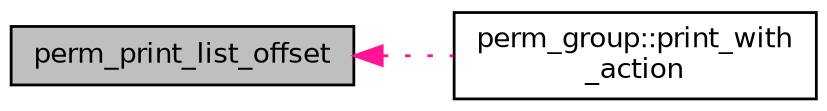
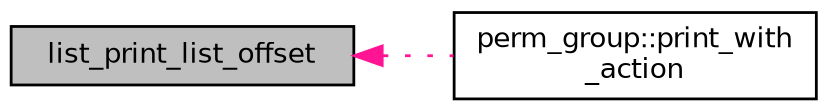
(182, 56) -> (182, 56)
